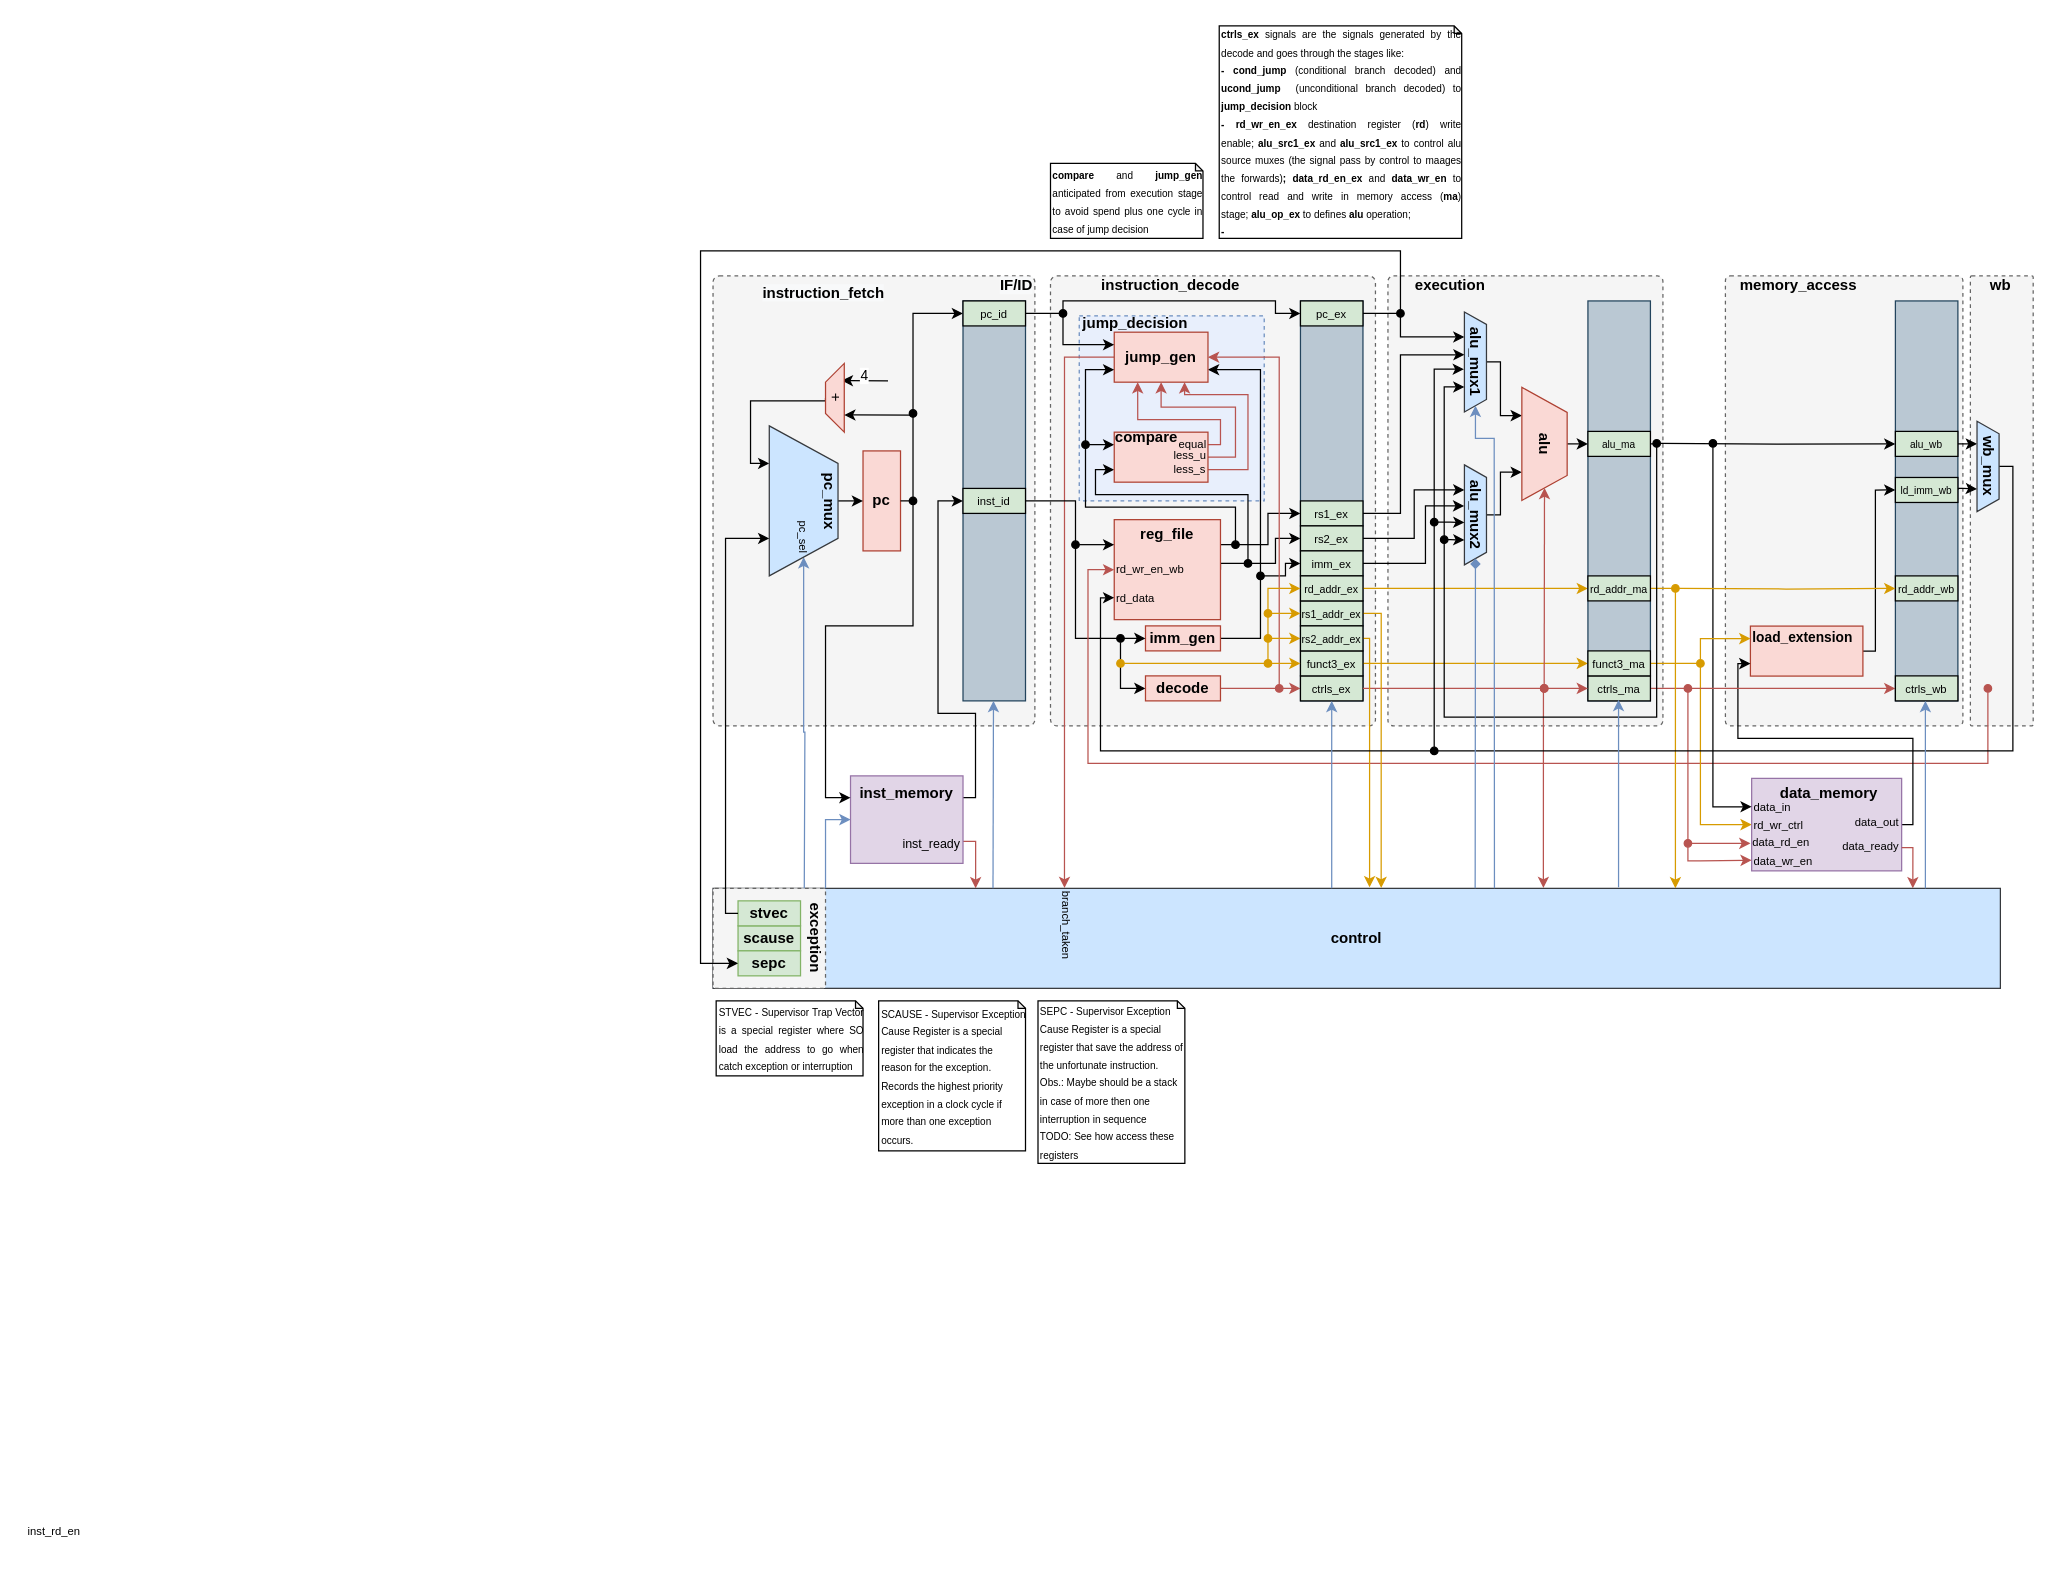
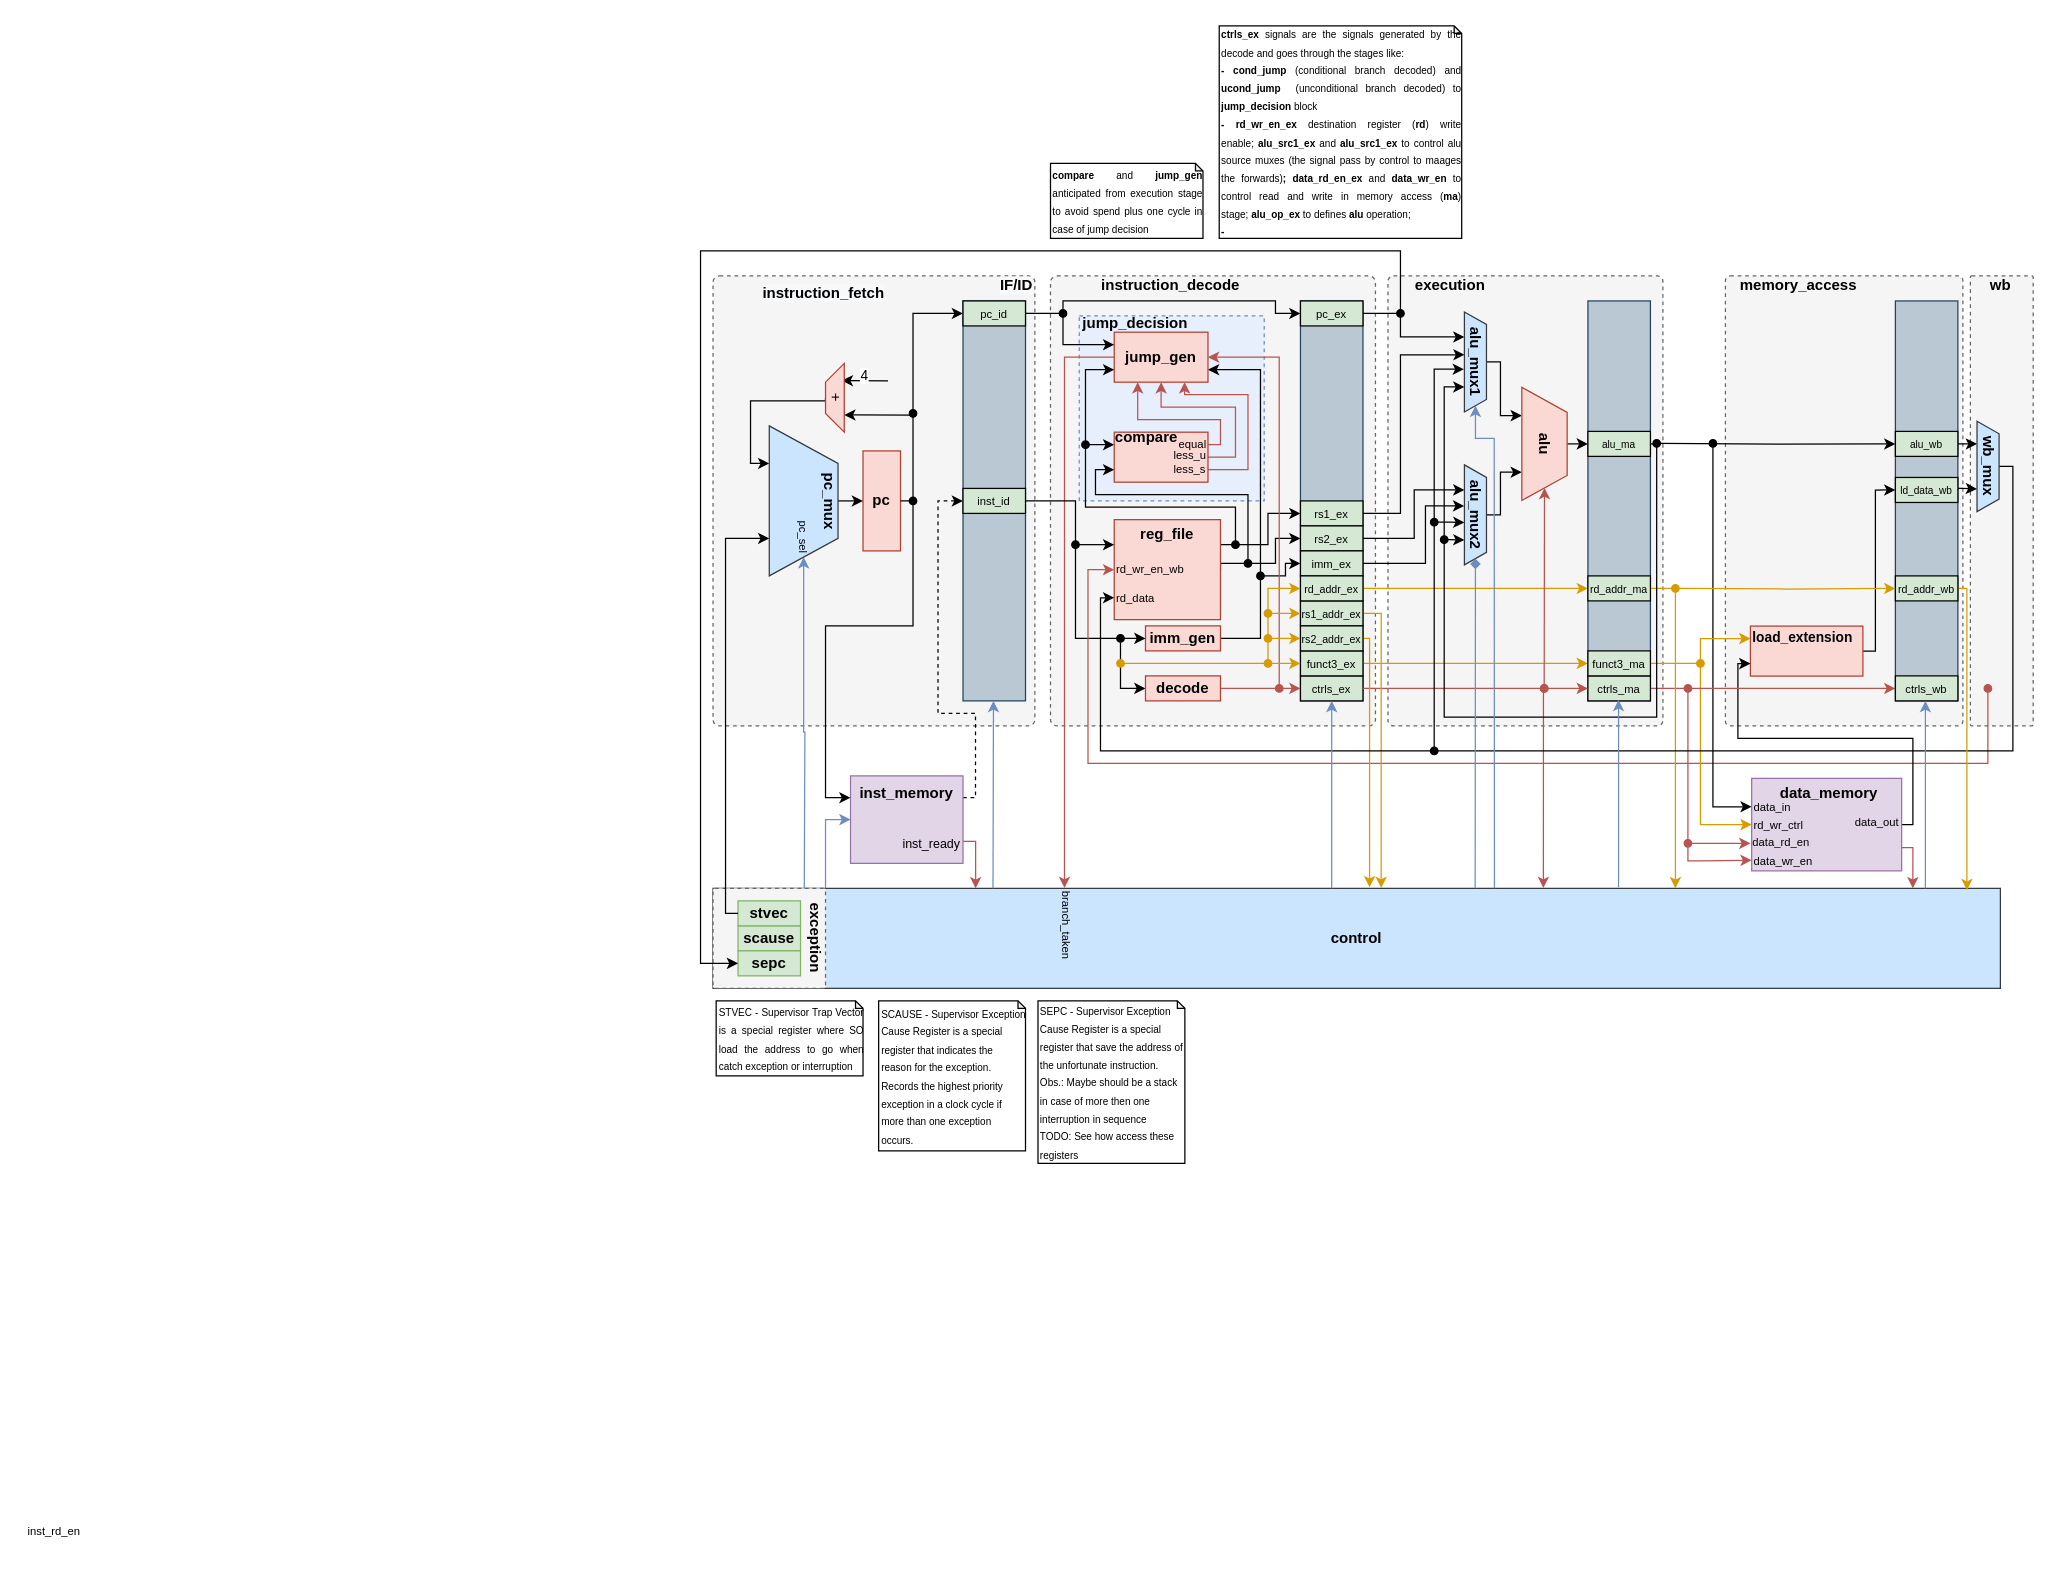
(1927, 489) -> (1927, 489)
(938, 666) -> (938, 666)
none -> (1967, 731)
(1868, 845) -> none
